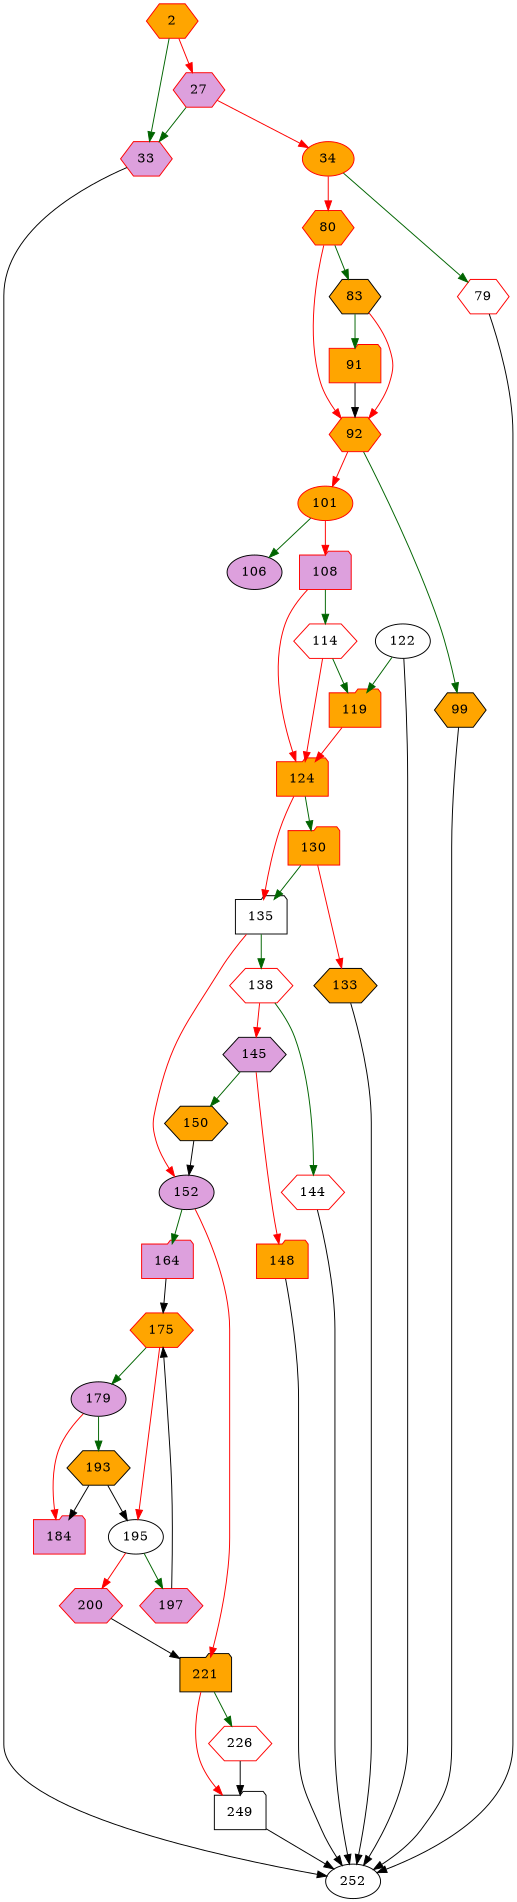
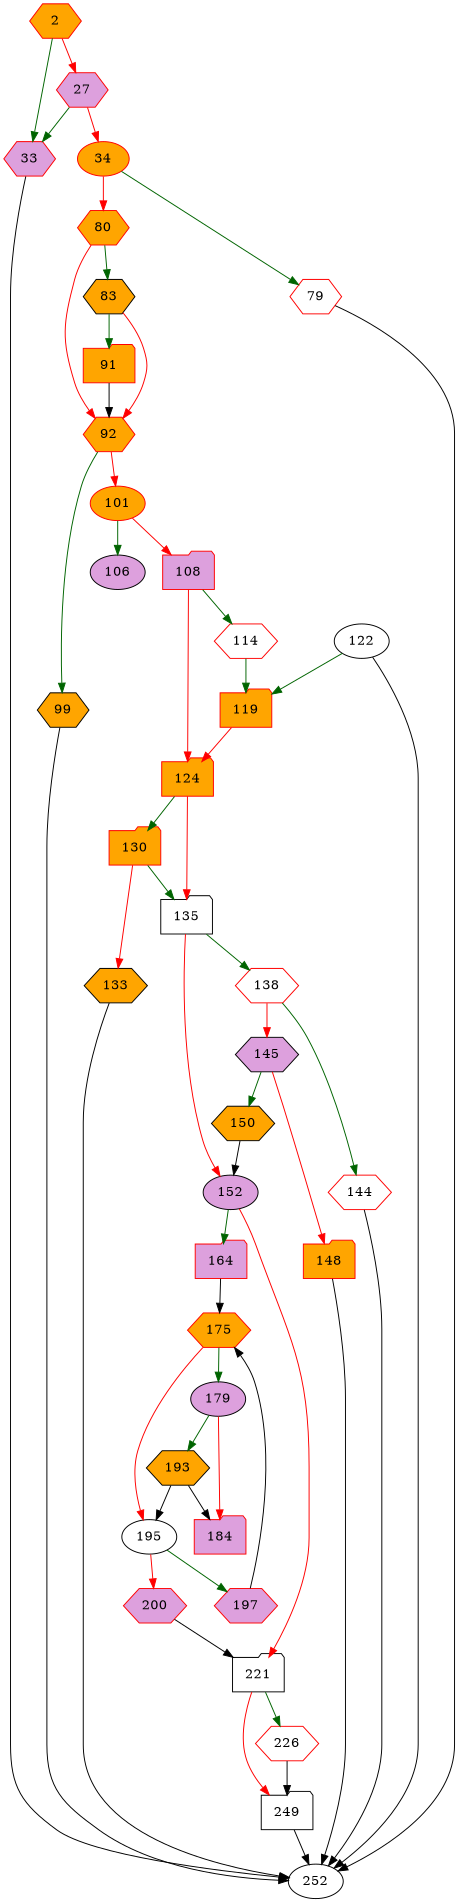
(315, 705) -> none
(206, 1675) -> (258, 1675)
